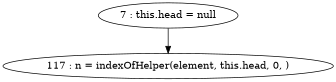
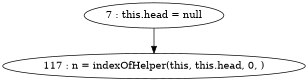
(168, 66) -> (154, 66)
